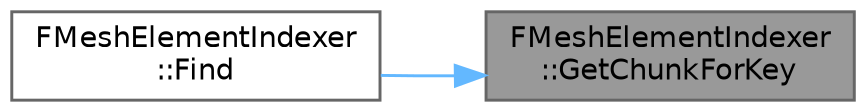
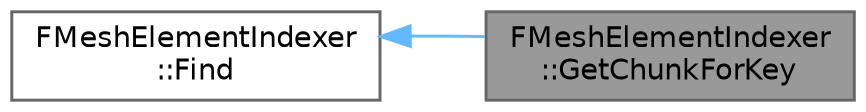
(418, 76) -> (448, 36)
